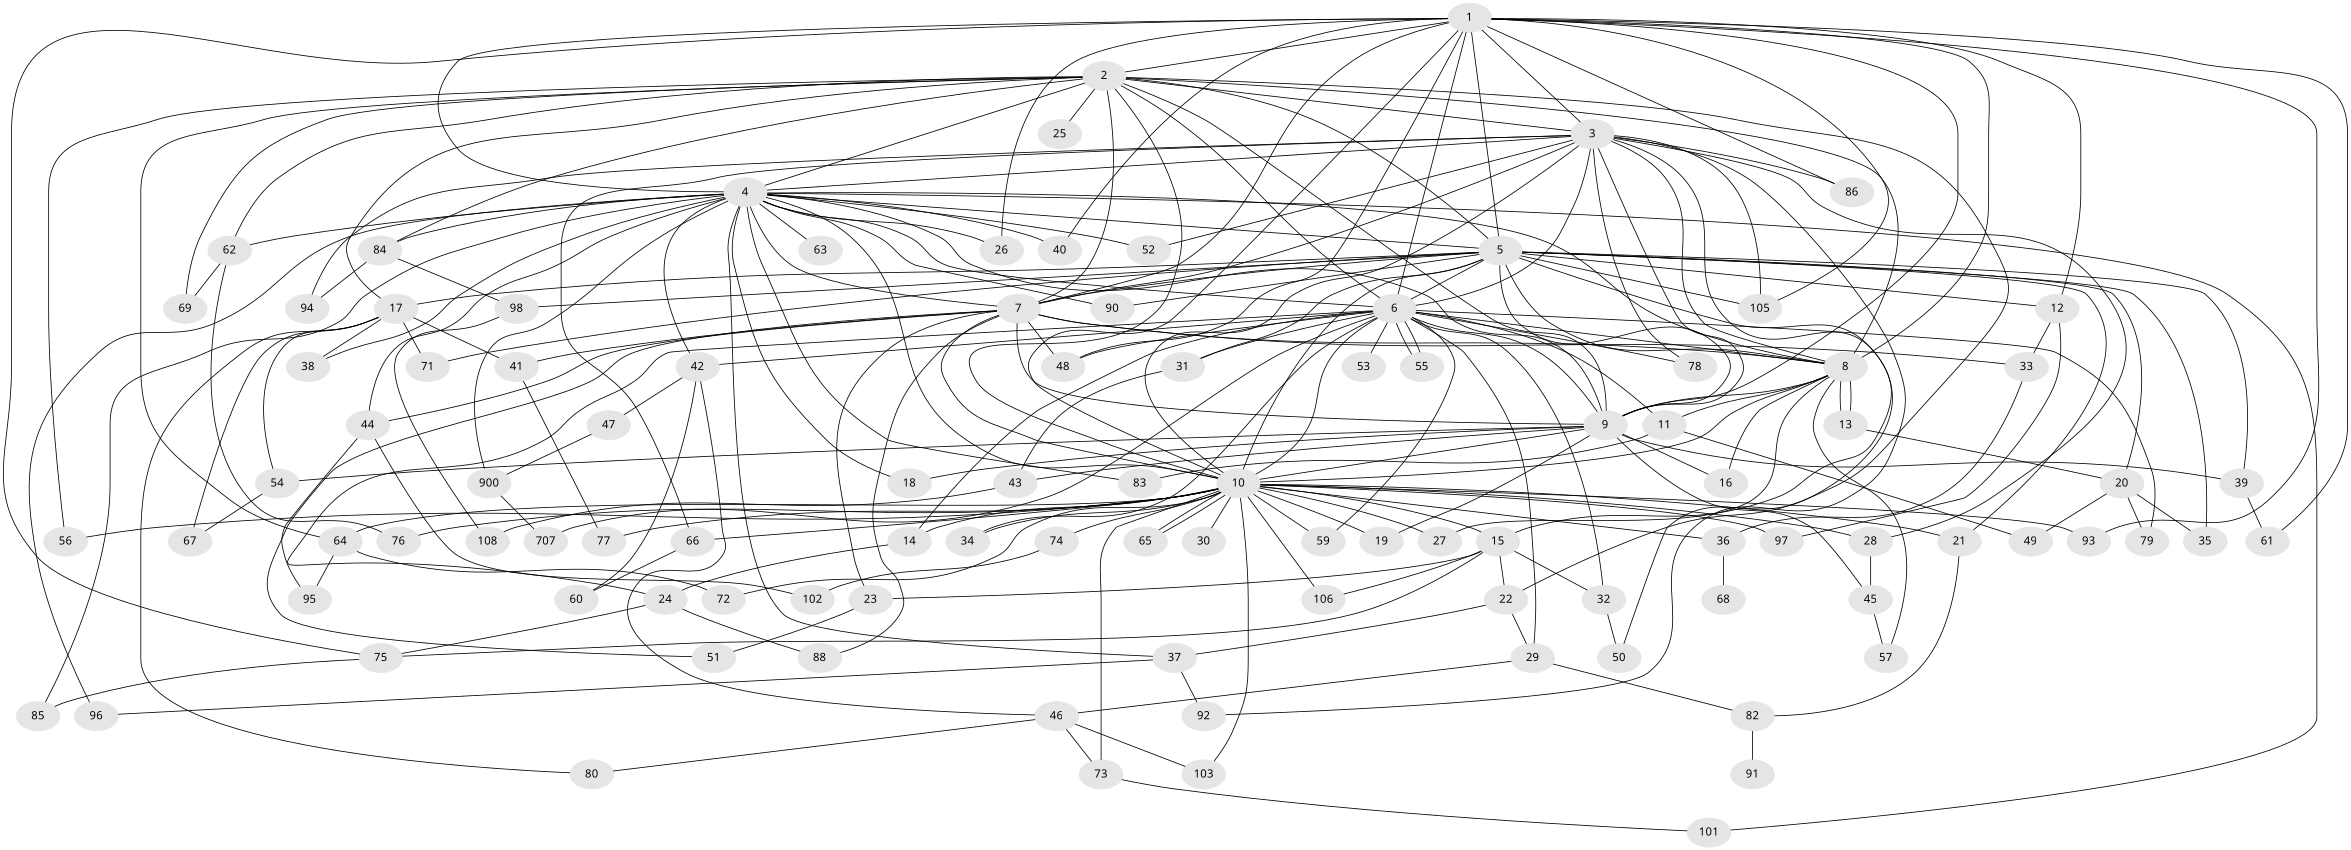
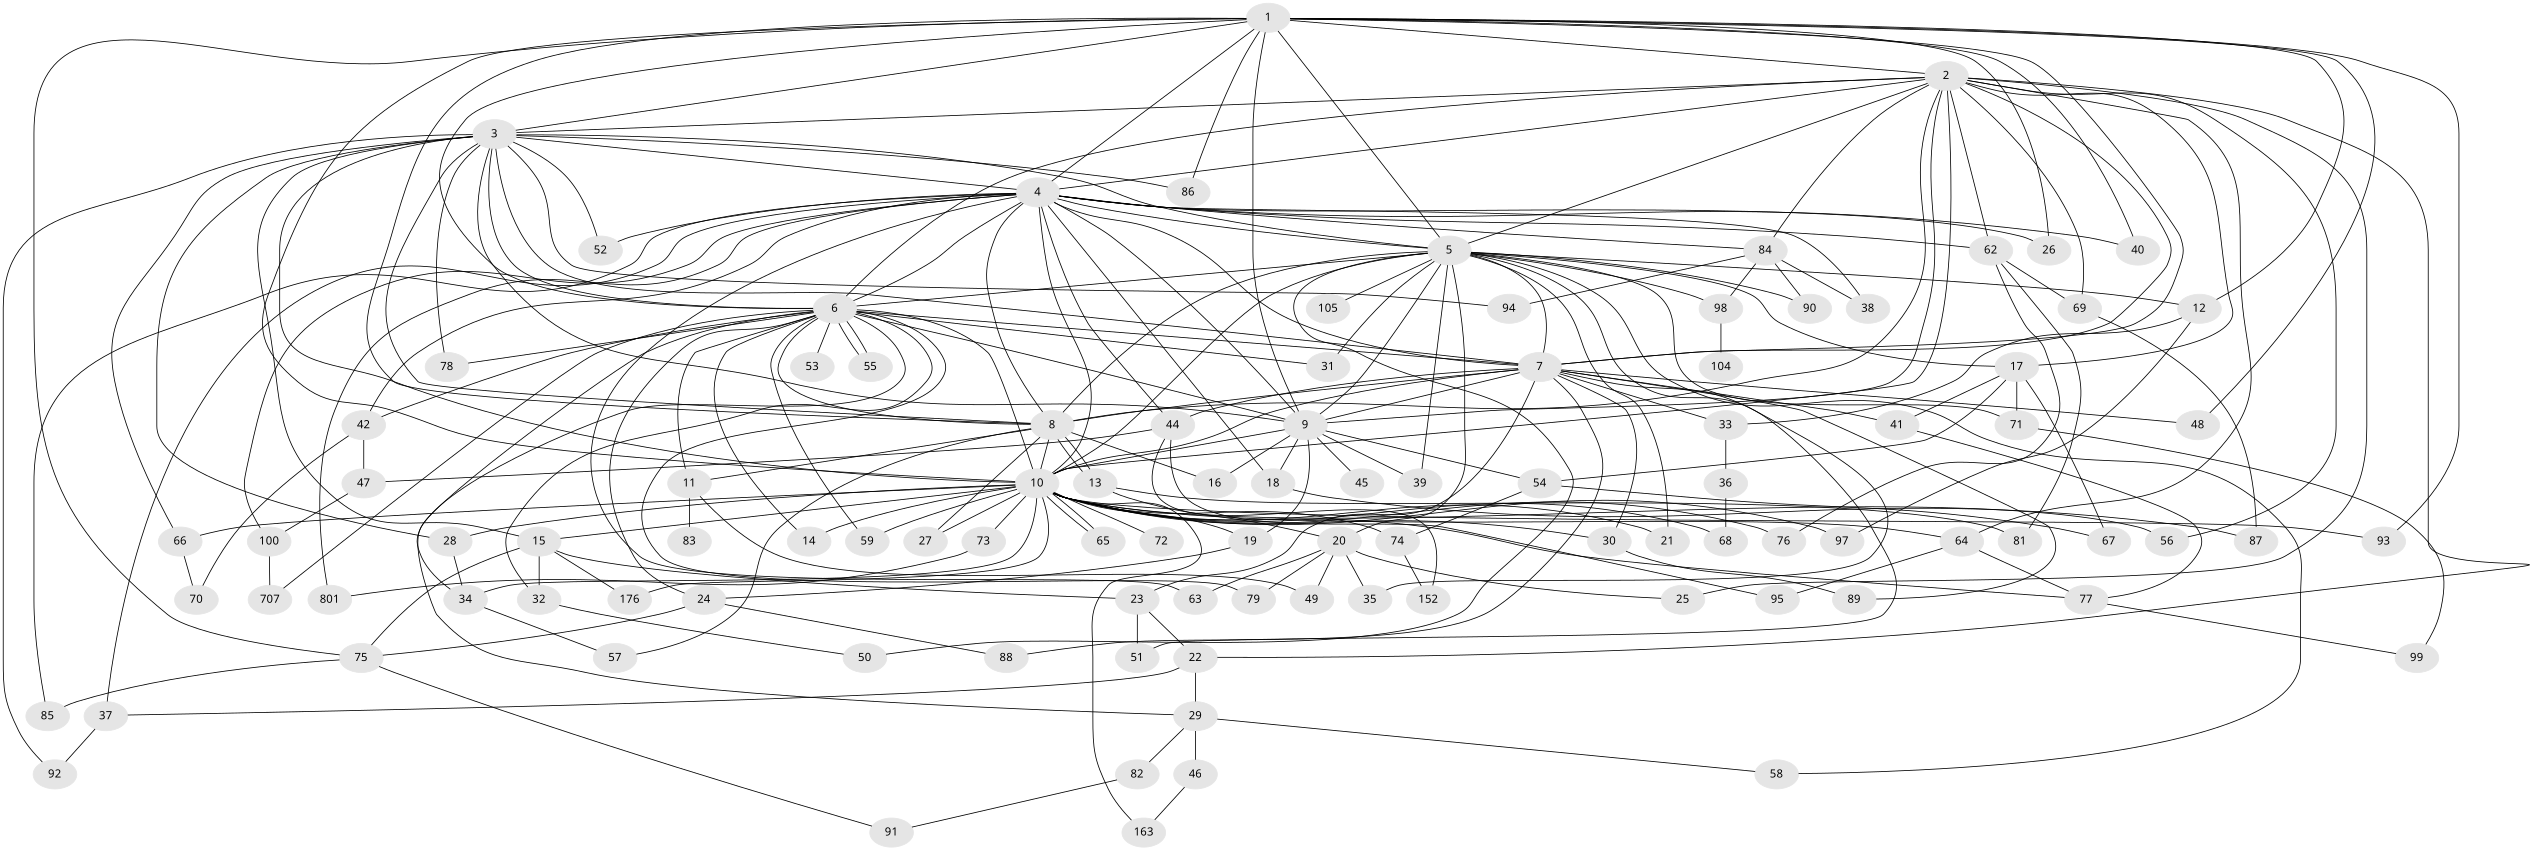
(1787, 93) -> none
(1727, 178) -> (1067, 178)
(922, 267) -> (1788, 280)
(1226, 330) -> (1188, 338)
(352, 338) -> (1817, 280)
(1736, 395) -> none
(869, 427) -> none
none -> (1634, 431)
none -> (788, 460)
(489, 483) -> (269, 542)
(1015, 483) -> none
(1481, 512) -> (1381, 512)
none -> (1469, 513)
(488, 542) -> (1721, 367)
none -> (2020, 542)
none -> (2256, 542)
(2268, 542) -> none
(784, 562) -> (1093, 569)
(541, 570) -> (2024, 571)
none -> (1267, 570)
(1502, 571) -> (1166, 629)
(1871, 571) -> (457, 568)
none -> (1515, 586)
(576, 600) -> (196, 600)
(813, 600) -> (1428, 600)
(1323, 600) -> (630, 600)
none -> (1854, 600)
(1878, 629) -> (540, 629)
none -> (2417, 658)
(670, 664) -> none
(1906, 680) -> none
(96, 716) -> none
(1079, 745) -> none
none -> (624, 751)
(592, 774) -> none
(1204, 774) -> (1144, 833)
none -> (1777, 774)
(1709, 833) -> (330, 600)
